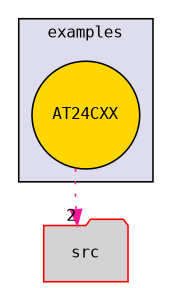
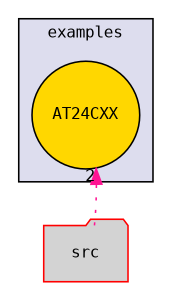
(75, 191) -> (96, 205)
